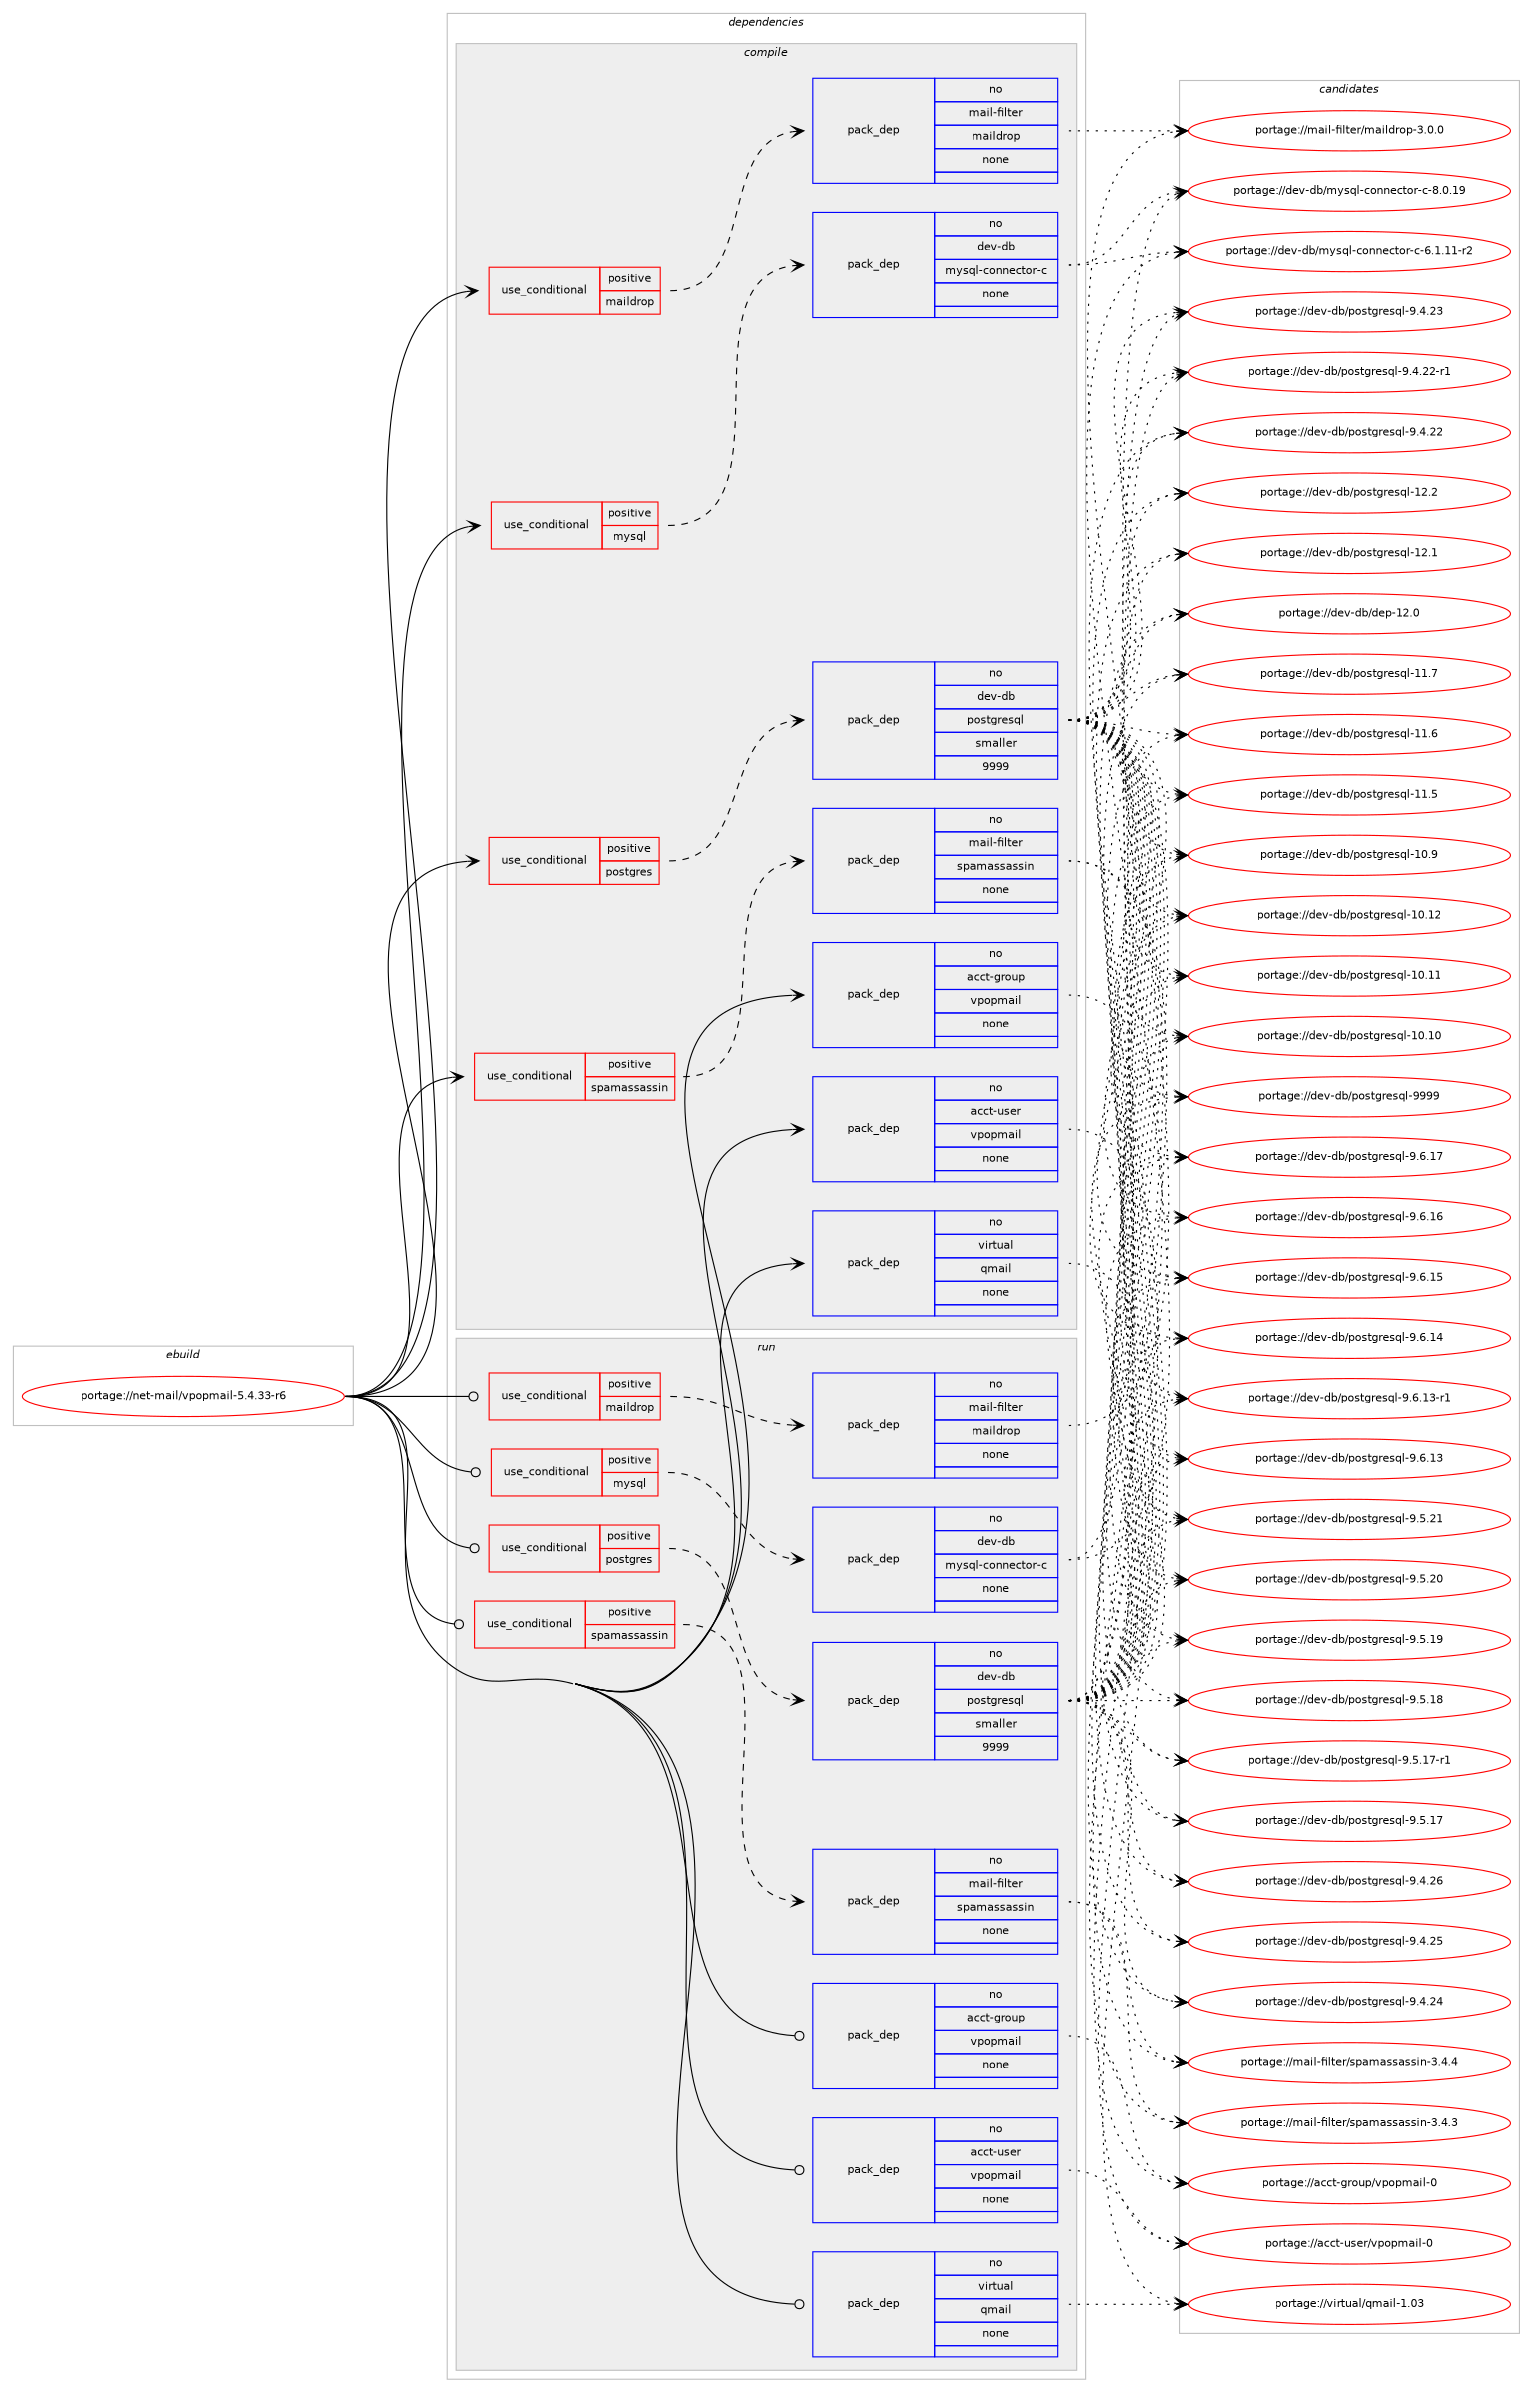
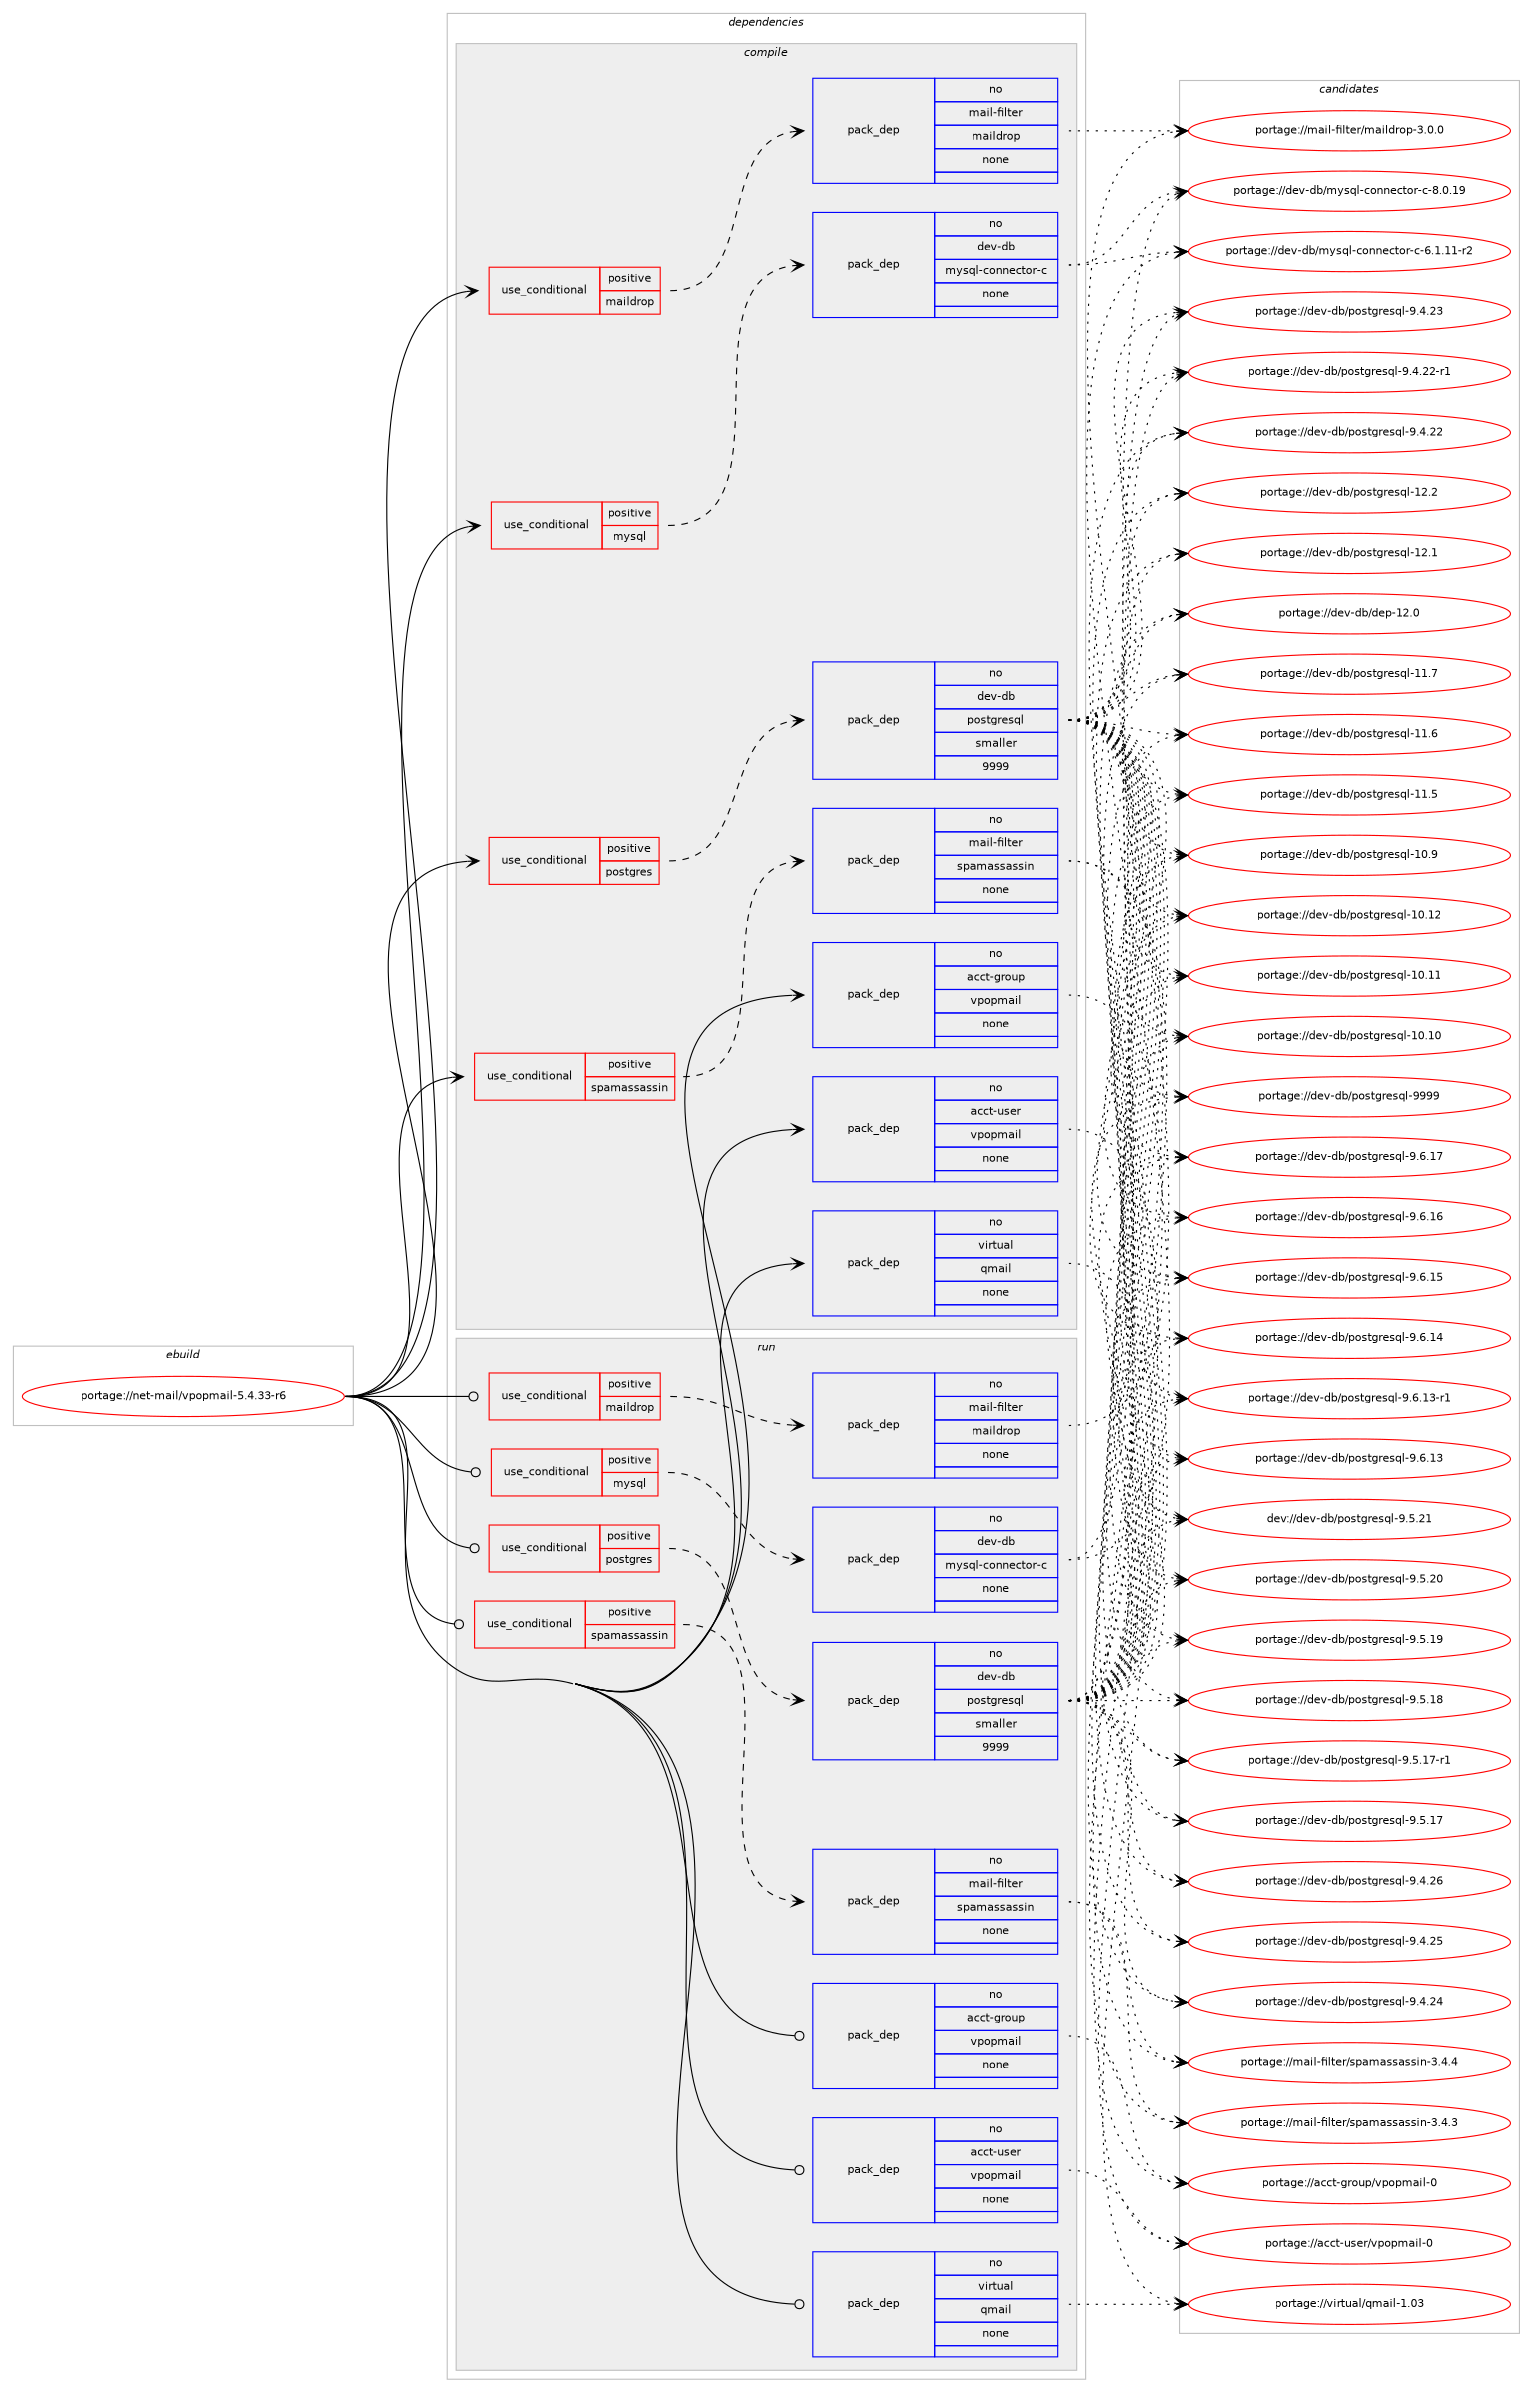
(1349, 1519) -> (1349, 1519)
